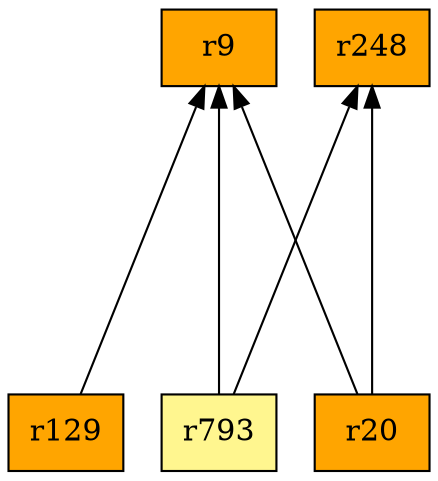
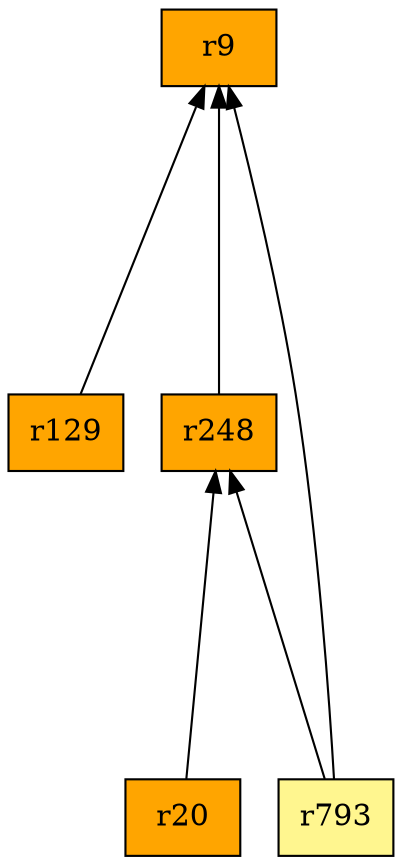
(303, 258) -> (219, 251)
